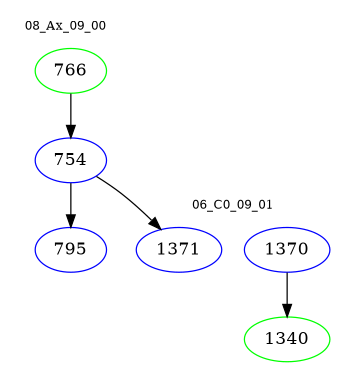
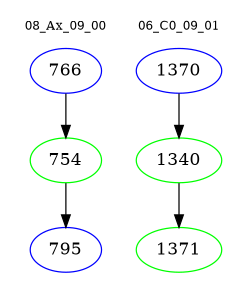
(71, 71) -> (66, 71)
(71, 160) -> (66, 160)
(135, 205) -> (179, 199)
(179, 250) -> (179, 250)
